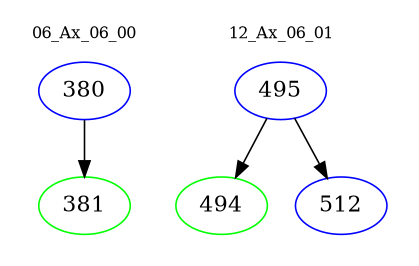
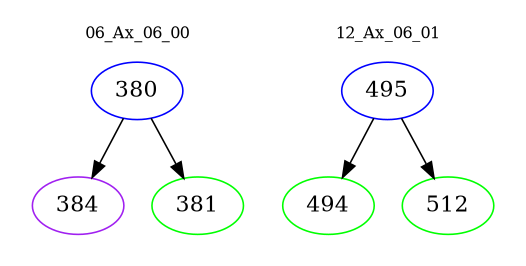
none -> (78, 206)
(341, 206) -> (448, 206)
